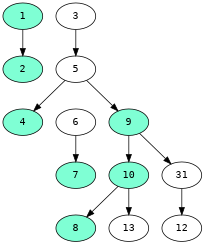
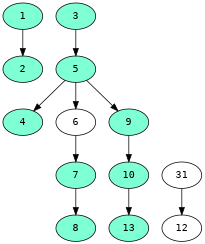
(76, 16) -> (76, 16)
(76, 69) -> (76, 69)
none -> (76, 92)
(153, 146) -> none
(105, 199) -> (76, 198)
(129, 228) -> (129, 228)
